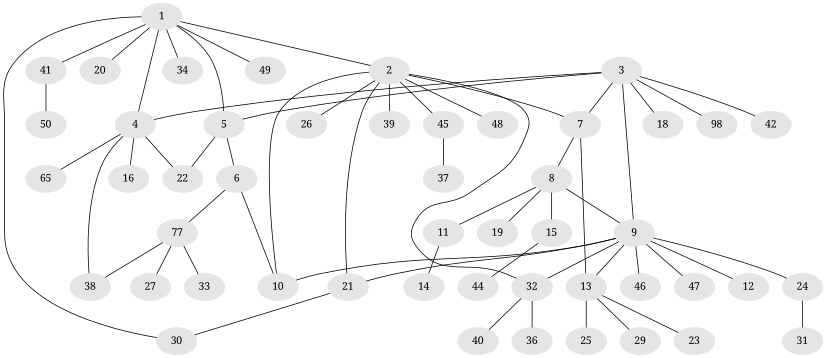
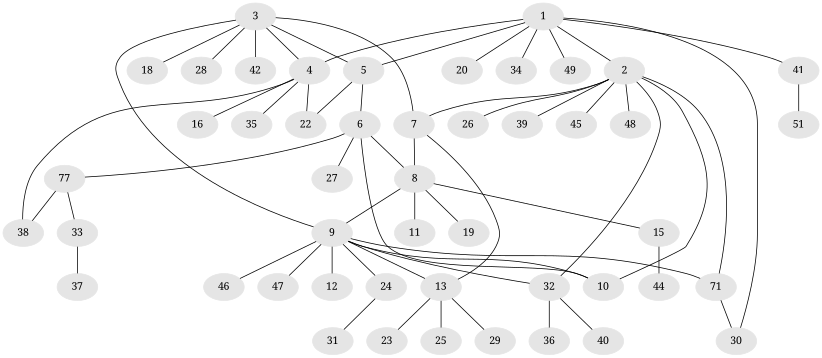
(46, 125) -> (799, 125)
(717, 125) -> (201, 71)
none -> (387, 152)
(443, 152) -> (77, 260)
(46, 179) -> (252, 125)
(164, 260) -> (346, 152)
(348, 287) -> (716, 287)
(424, 287) -> none
